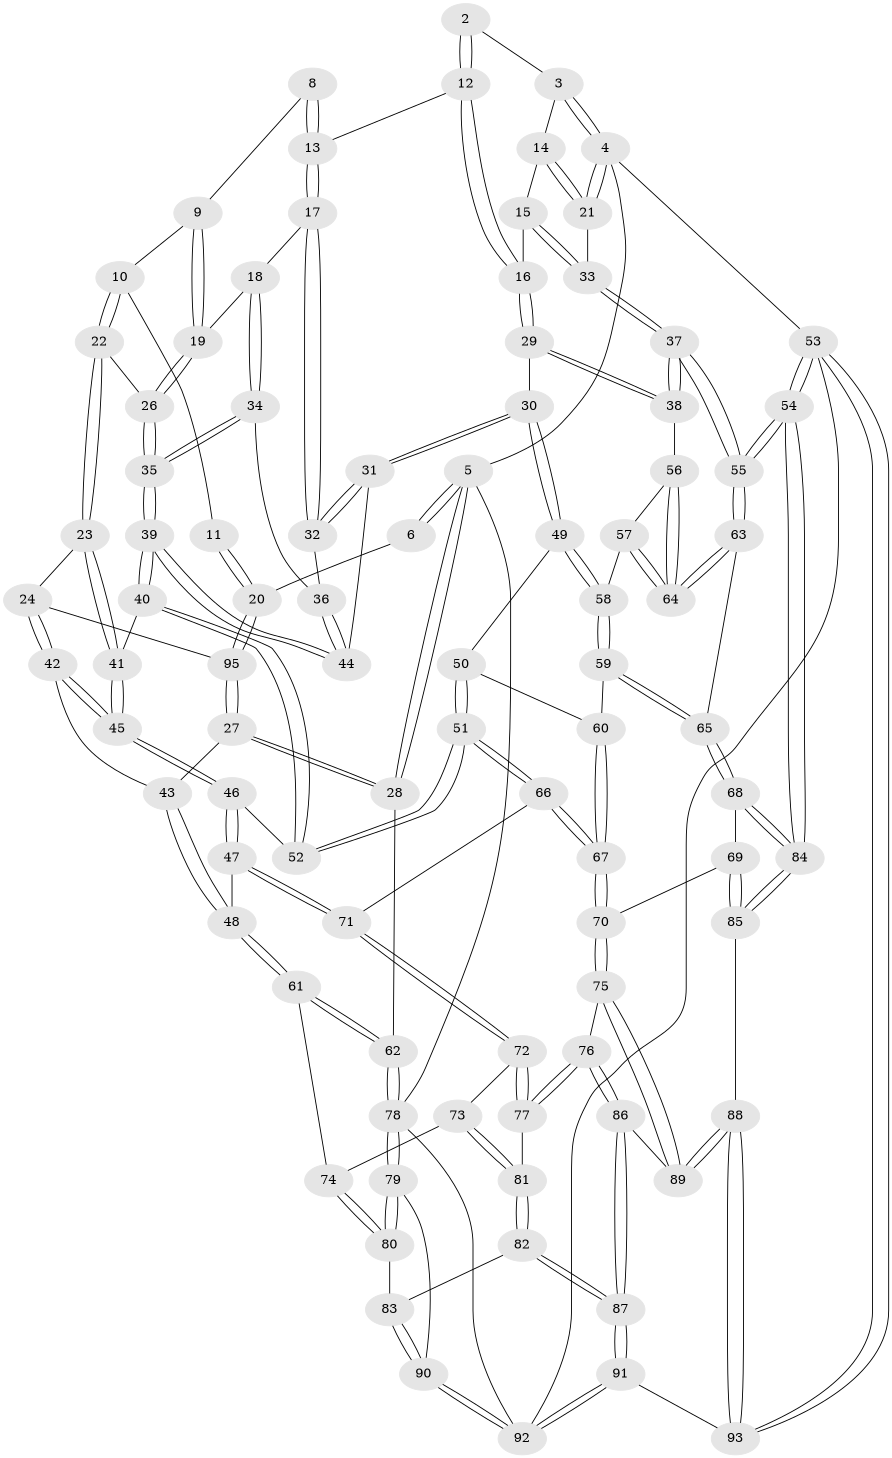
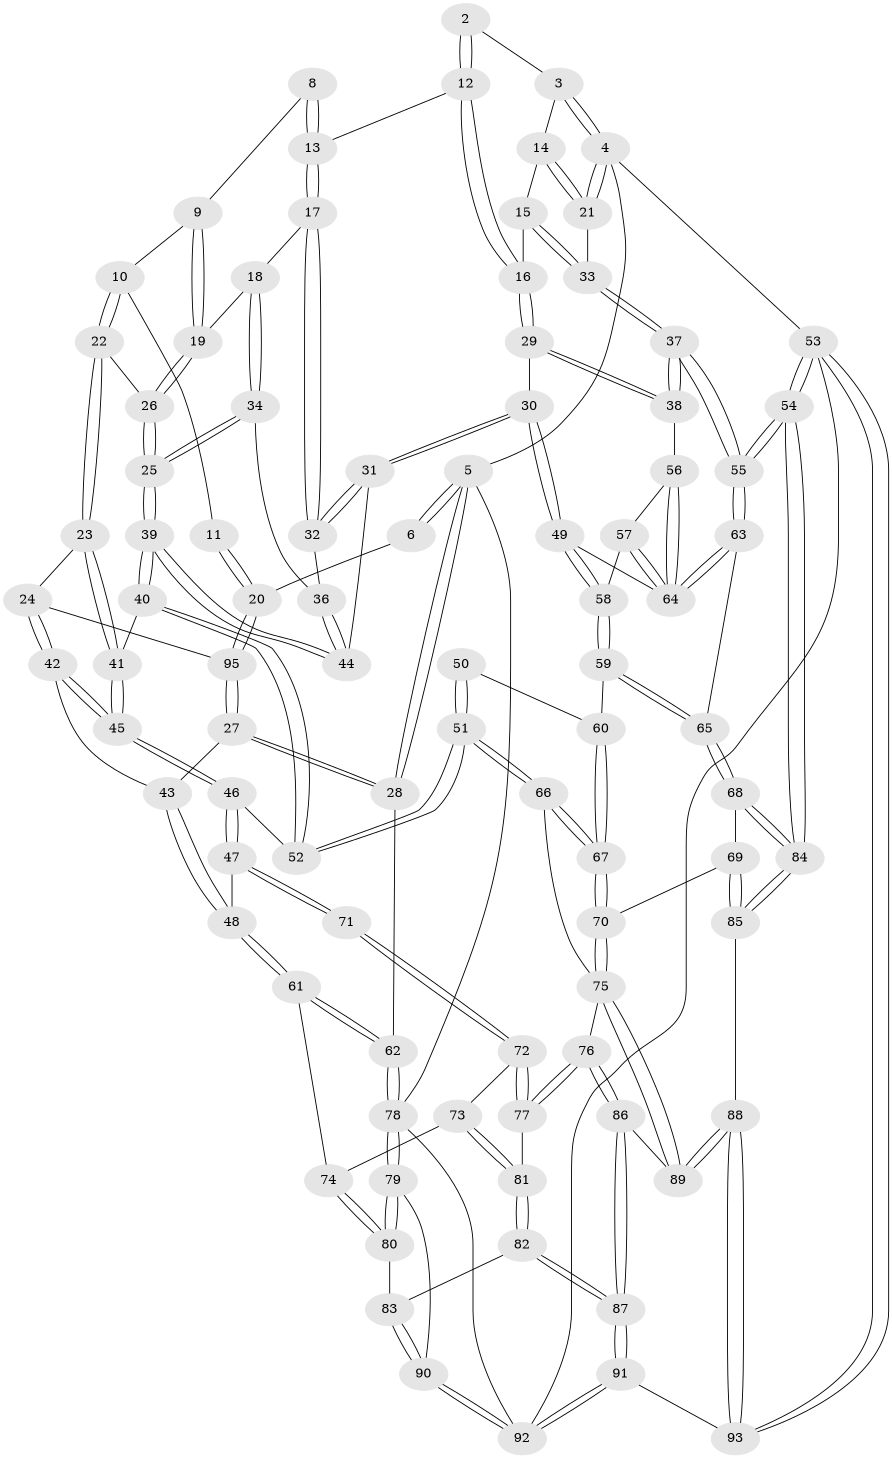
(150, 471) -> (150, 471)
(516, 593) -> (619, 570)
(445, 858) -> (556, 895)
